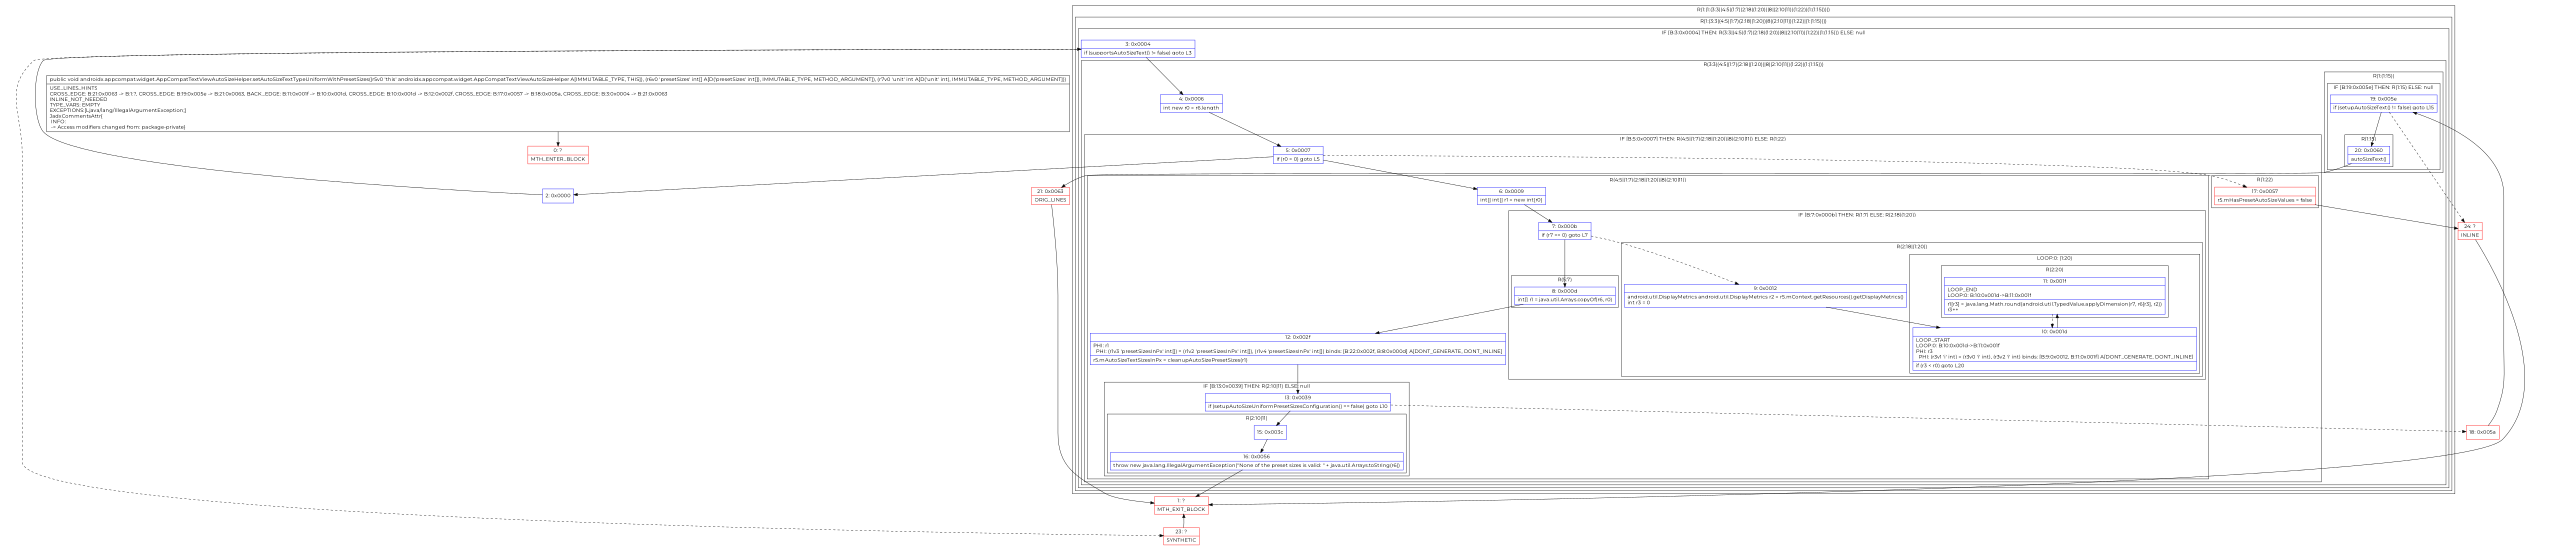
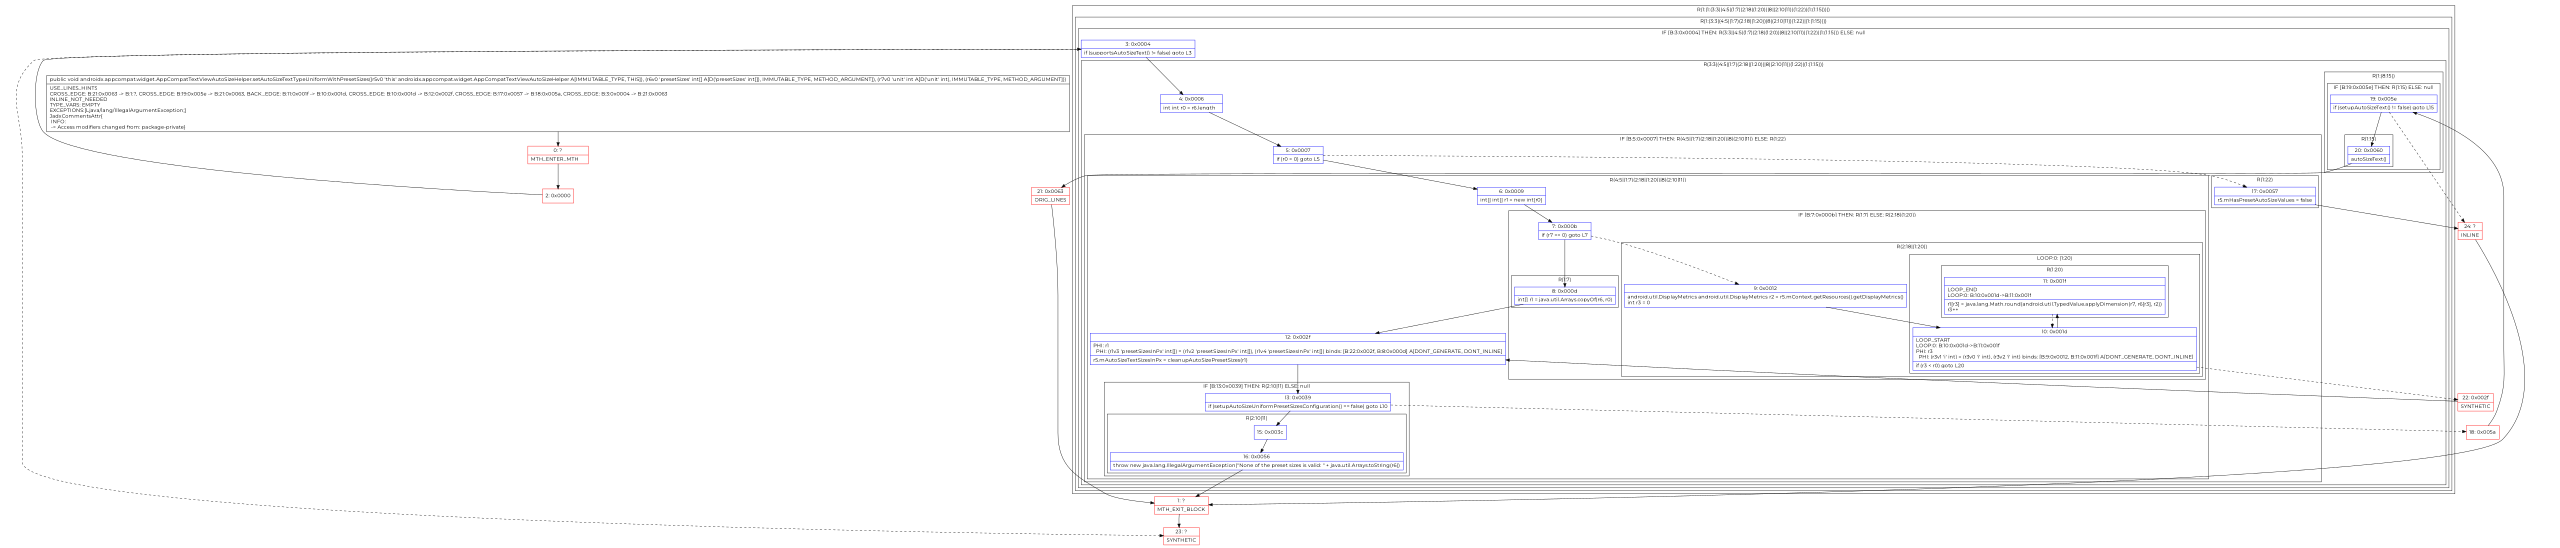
(2384, 76) -> (2384, 76)
(1191, 108) -> (1190, 108)
(558, 159) -> (555, 159)
(925, 176) -> (558, 175)
(558, 196) -> (558, 196)
(2265, 196) -> (2265, 196)
(2055, 270) -> (2055, 270)
(1565, 280) -> (1565, 280)
none -> (2476, 402)
(1184, 523) -> (1179, 519)
